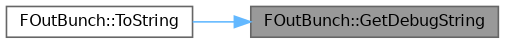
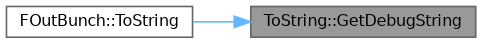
(375, 22) -> (363, 22)
